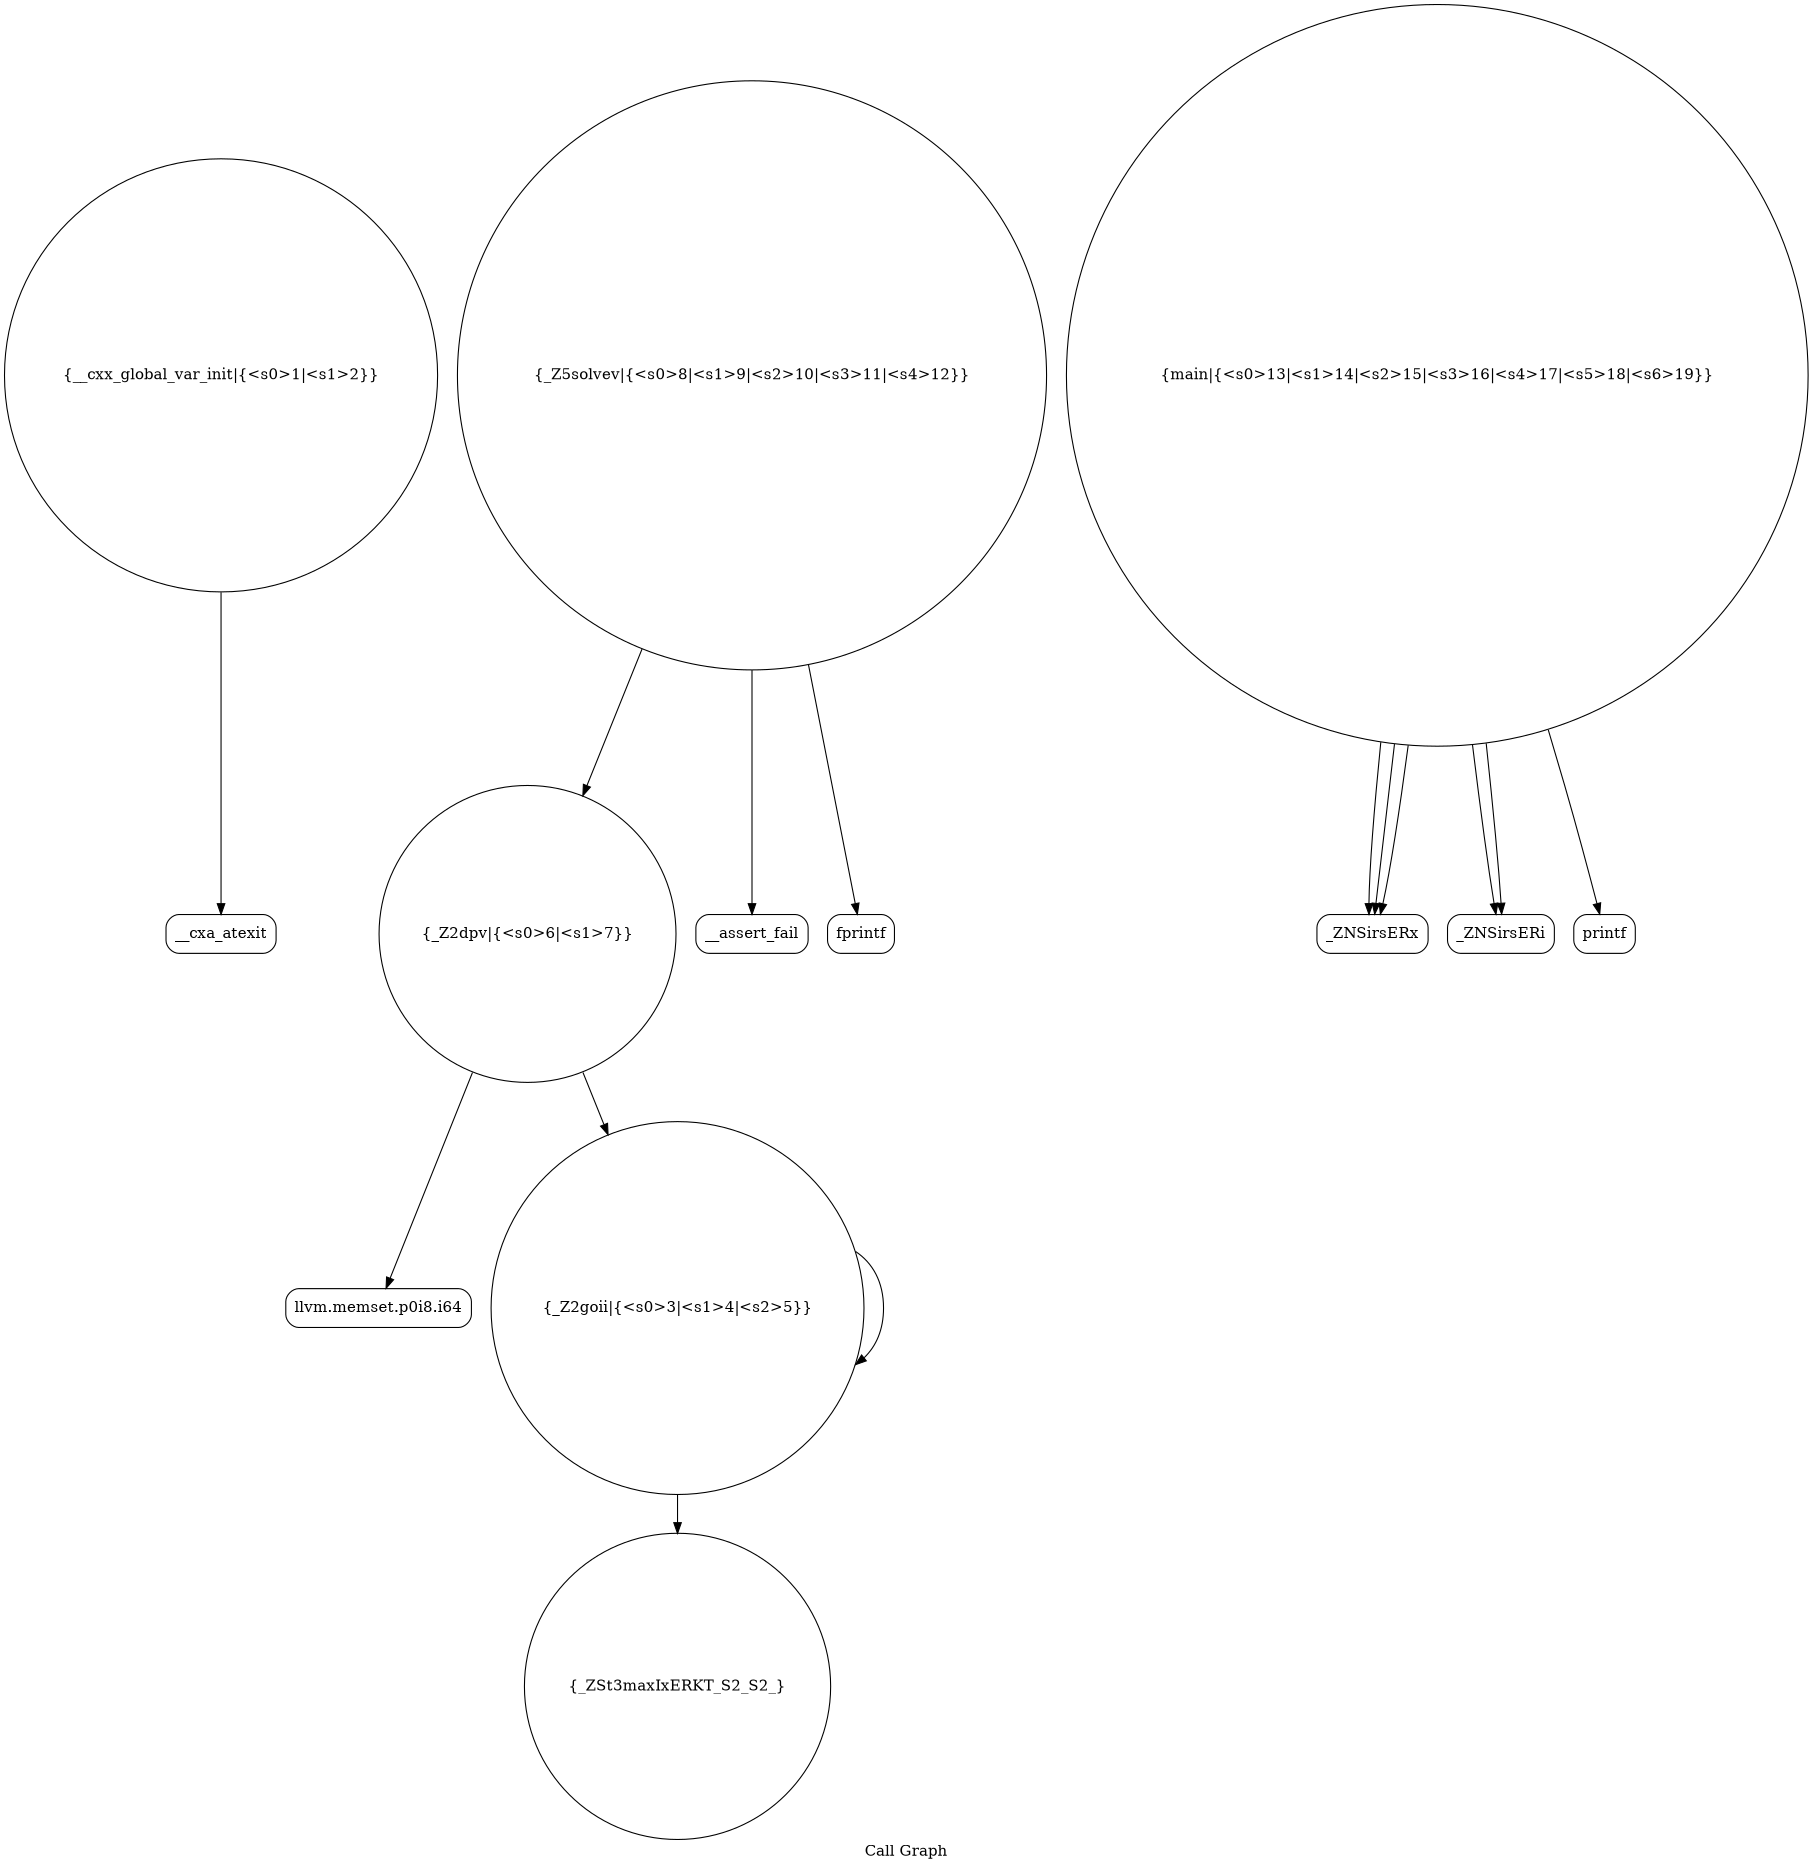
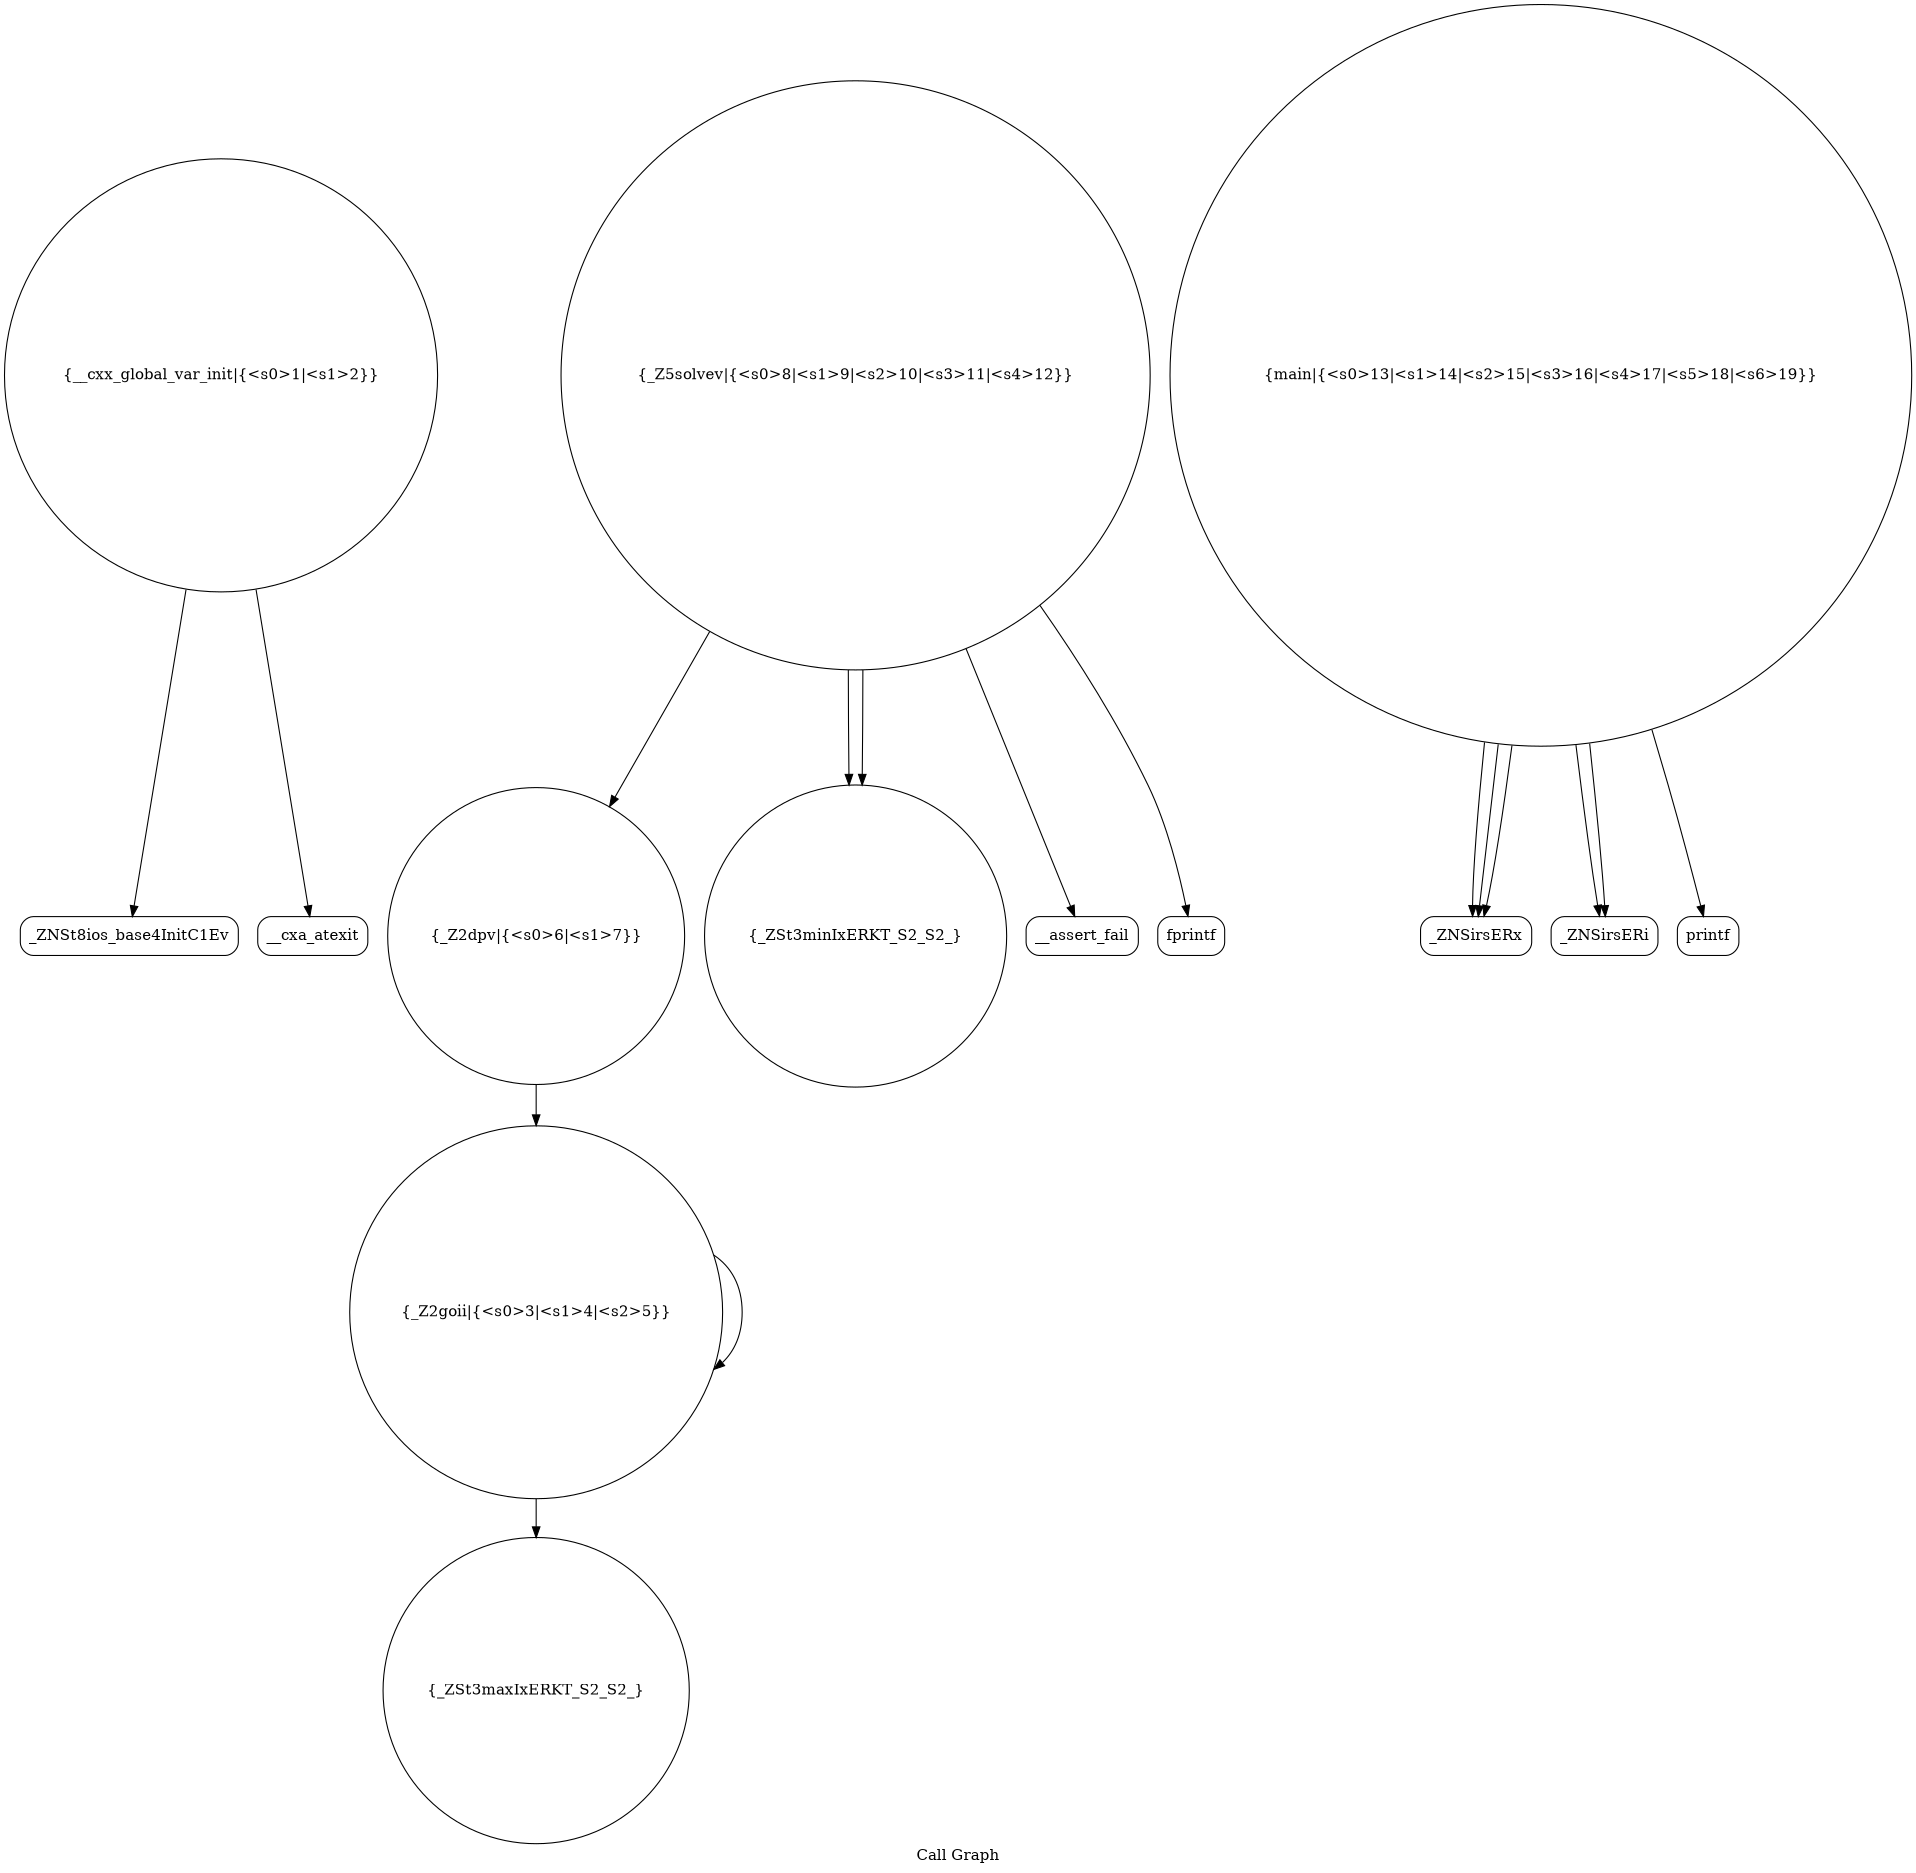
none -> (129, 936)
none -> (856, 936)
(379, 1308) -> none
